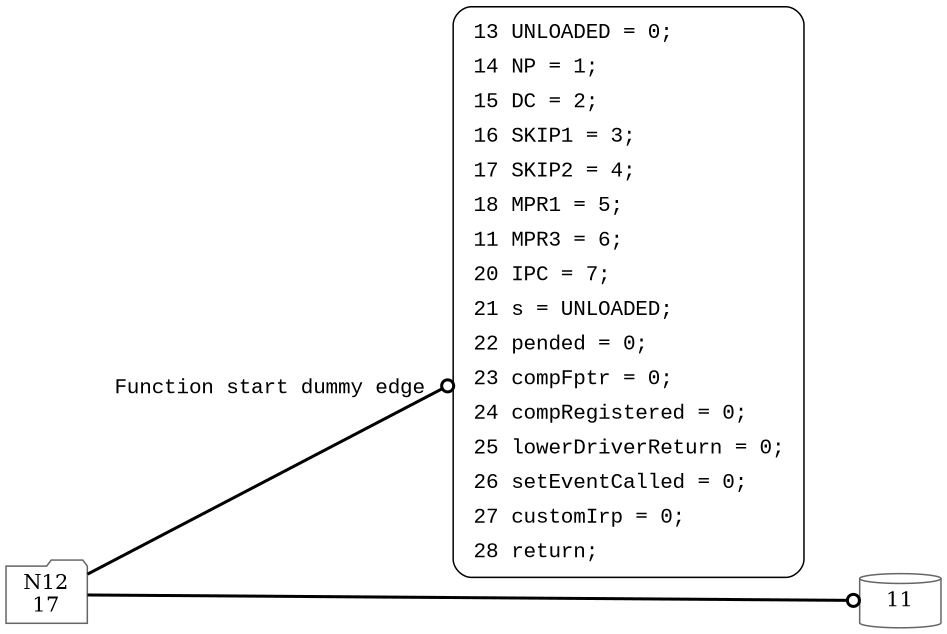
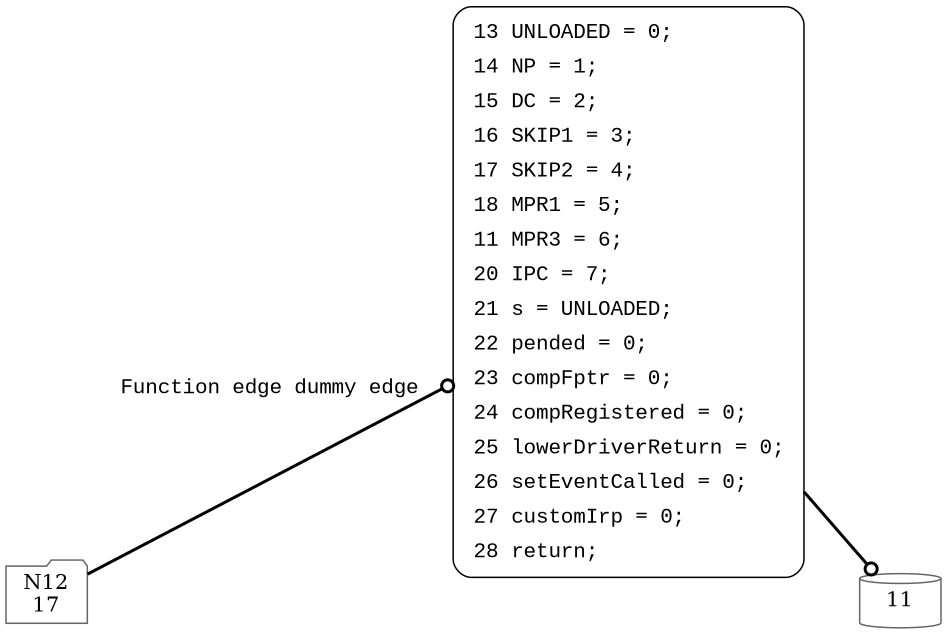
(270, 388) -> (270, 388)
(467, 598) -> (835, 528)
